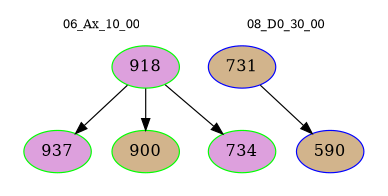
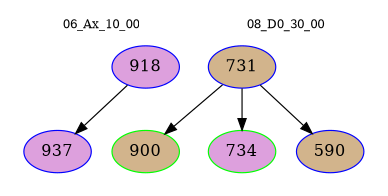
(146, 67) -> (146, 67)
(181, 98) -> (242, 104)
(146, 104) -> (207, 98)
(58, 152) -> (58, 152)
